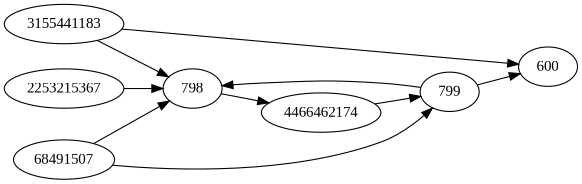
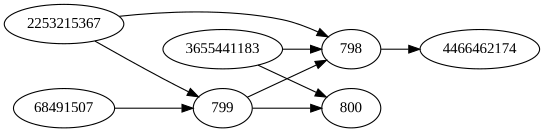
(64, 24) -> (223, 49)
(548, 67) -> (351, 108)
(392, 101) -> (141, 67)
(127, 125) -> none
